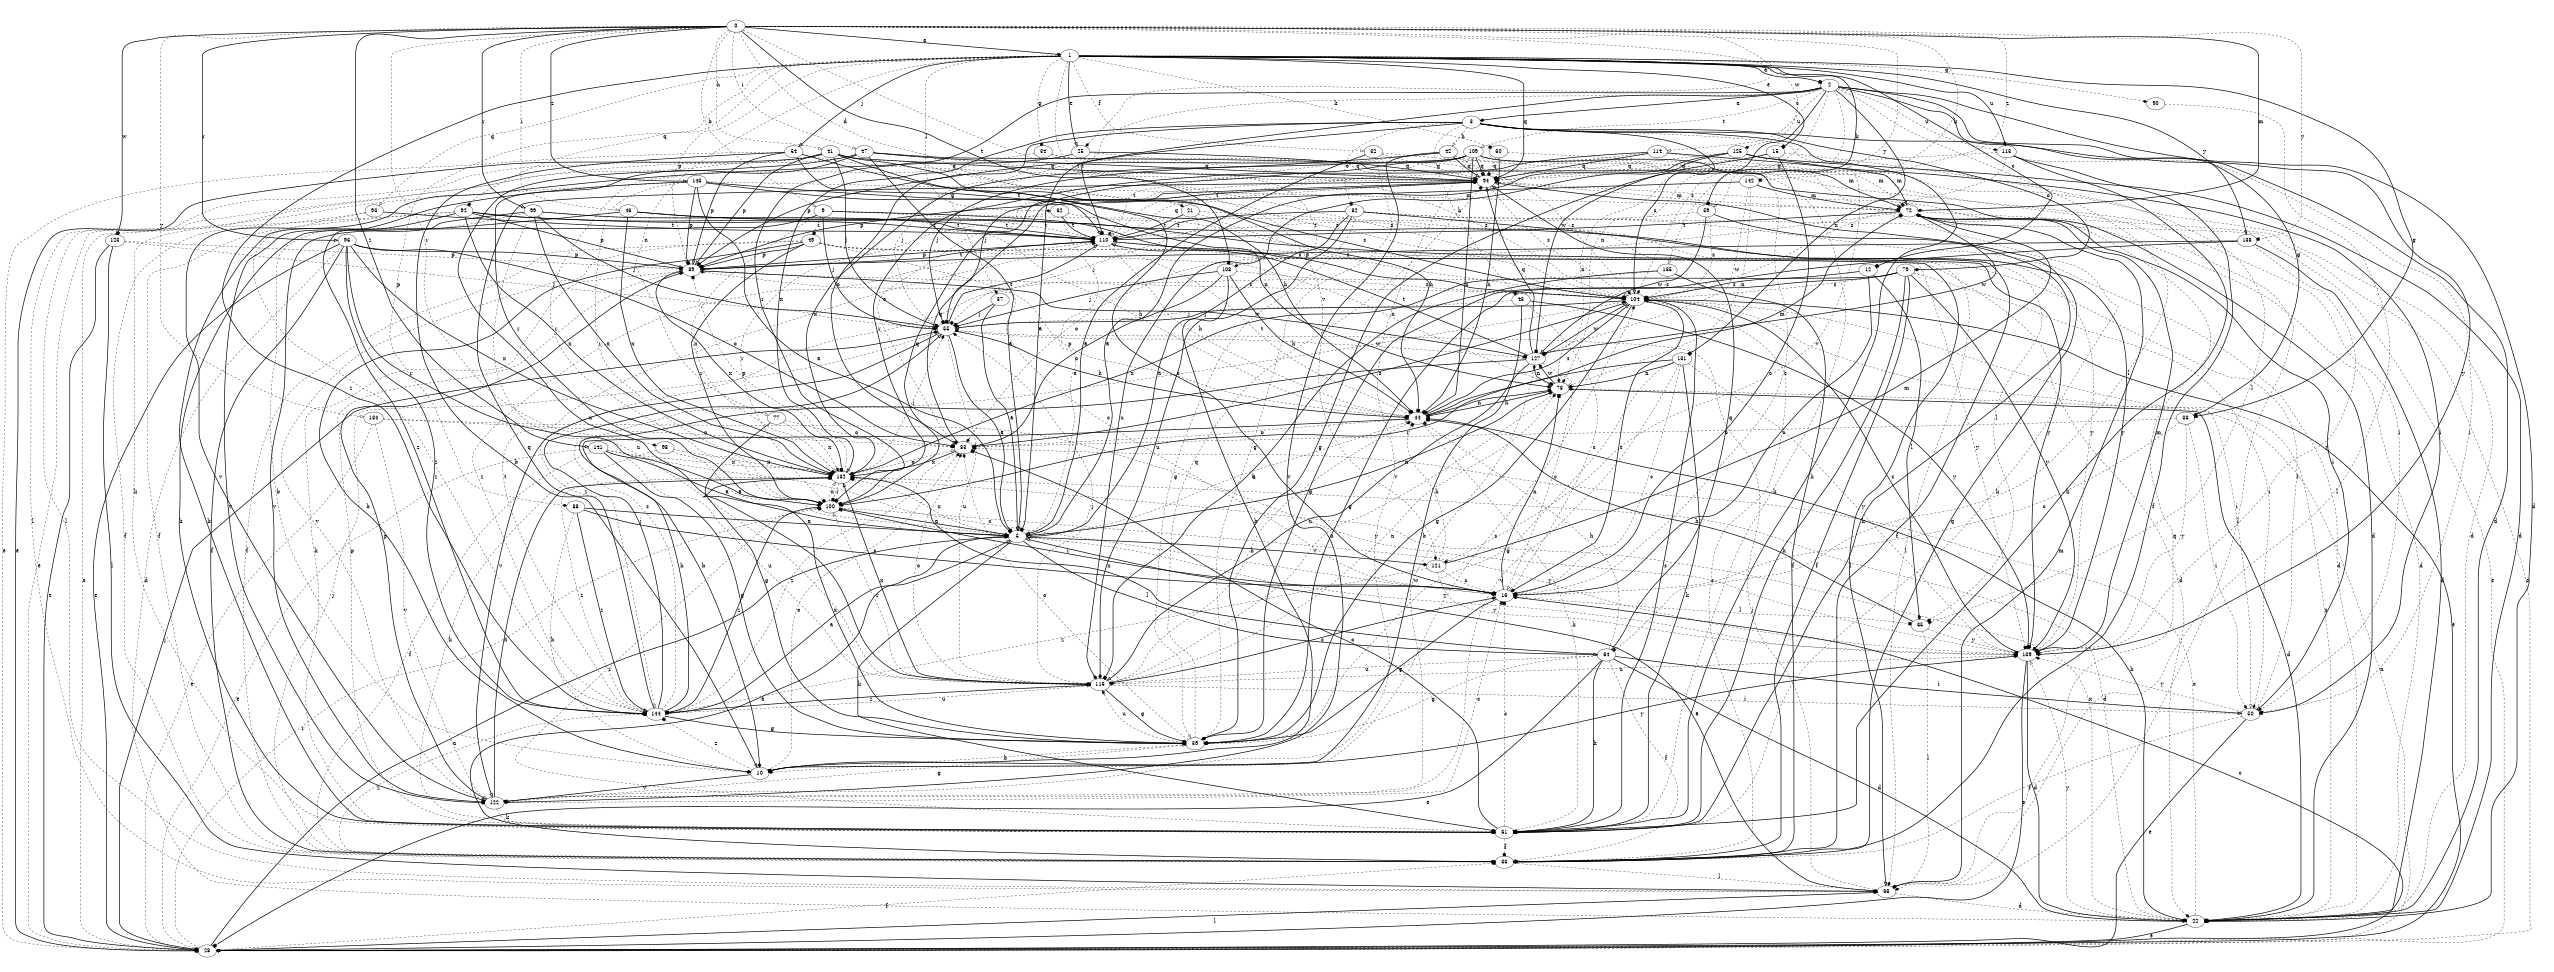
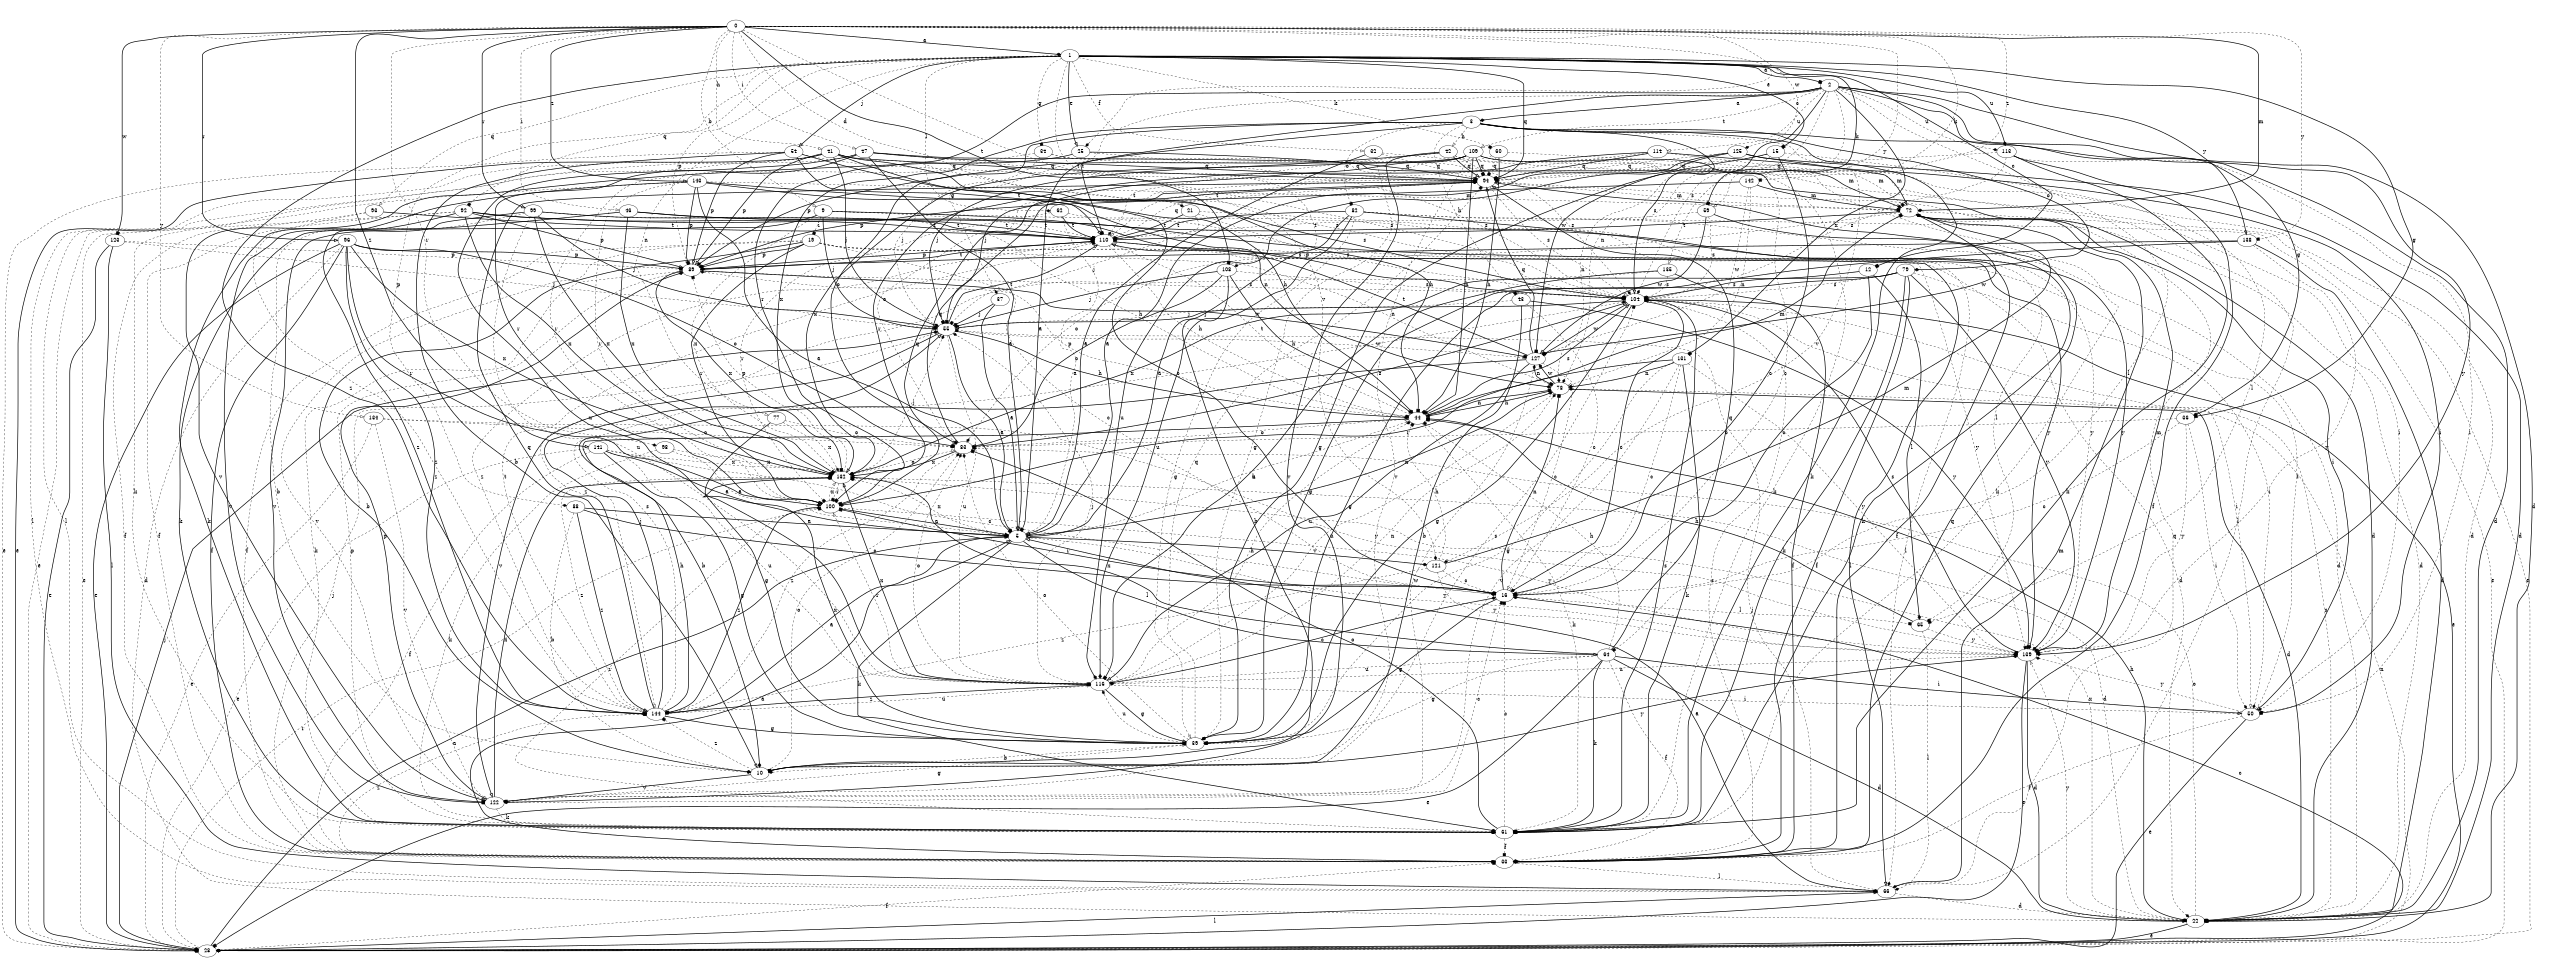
(2156, 104) -> none
(811, 241) -> (811, 241)
(1141, 720) -> (1141, 720)
(1346, 748) -> (1346, 748)
